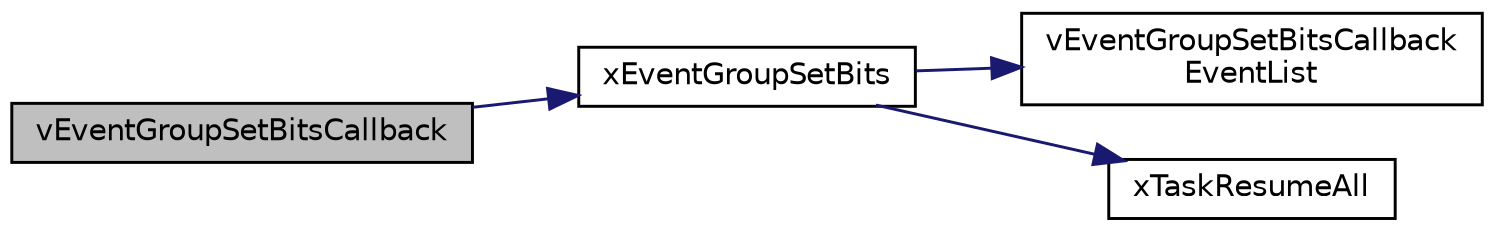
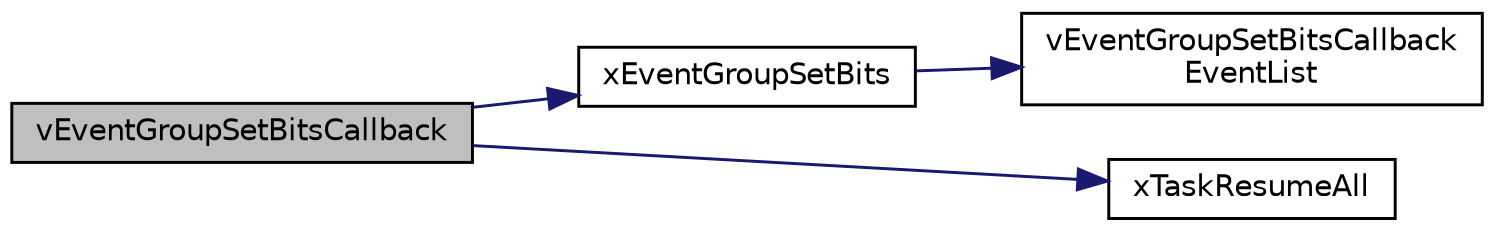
(985, 130) -> (775, 162)
